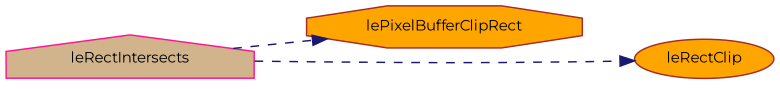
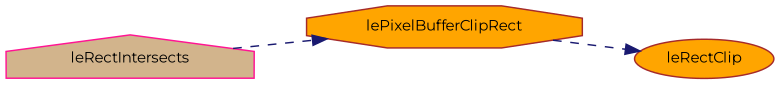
(437, 63) -> (589, 45)
